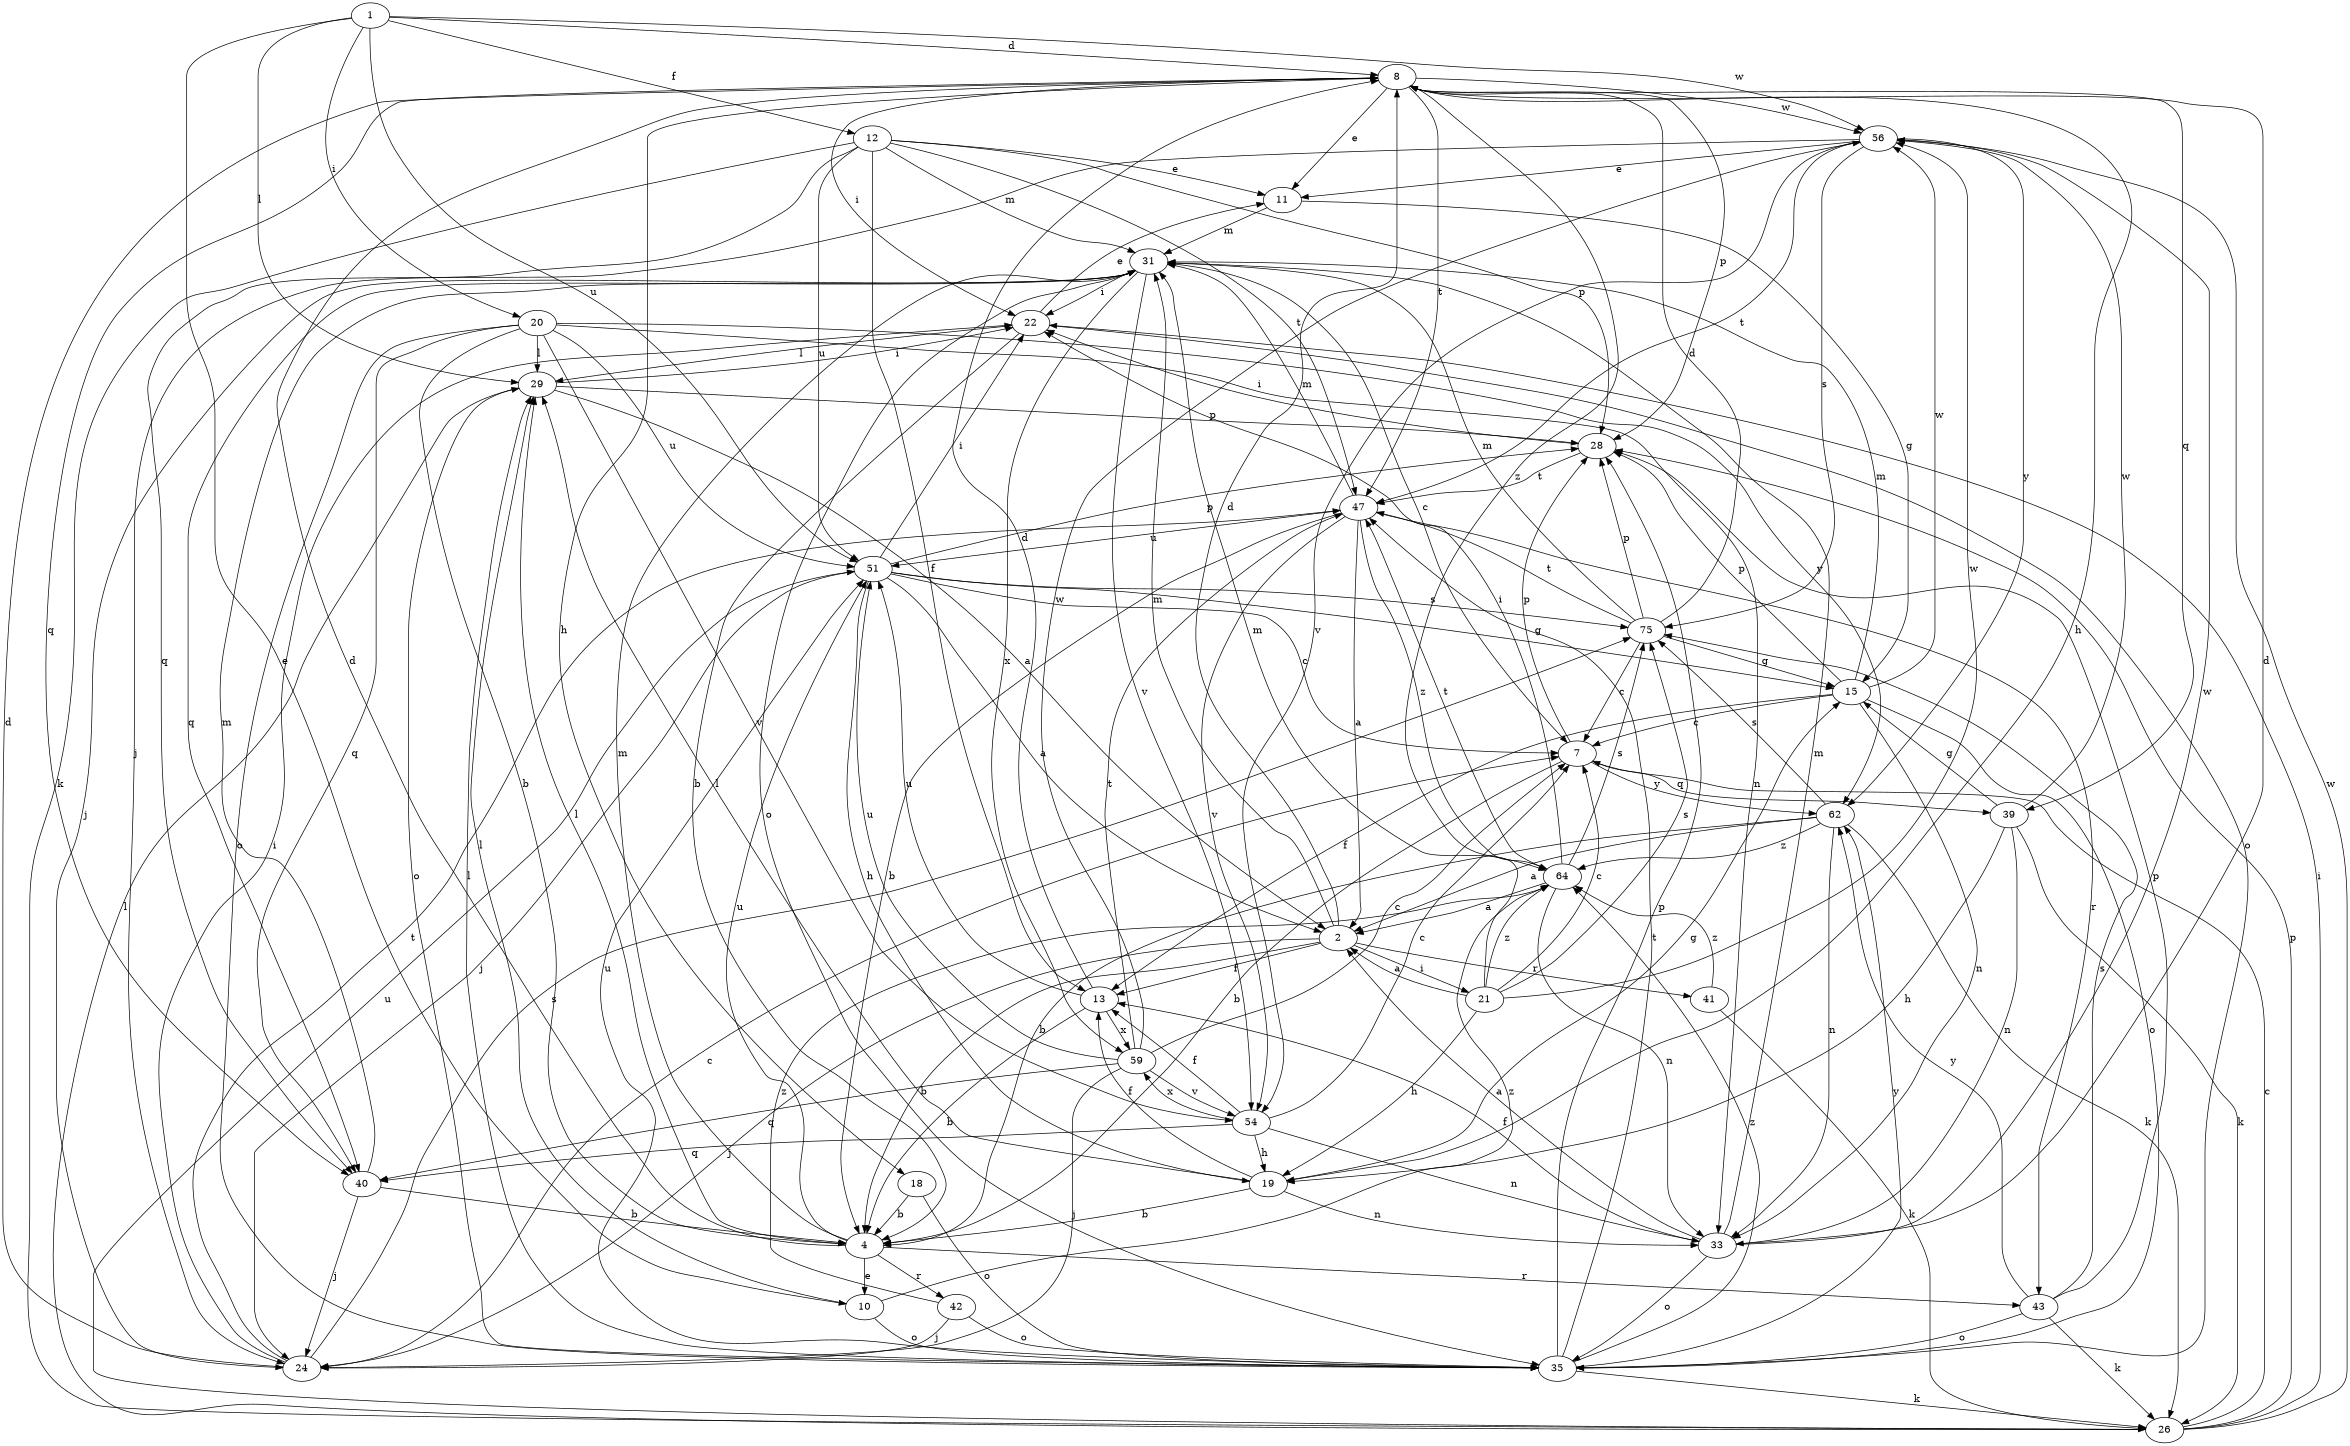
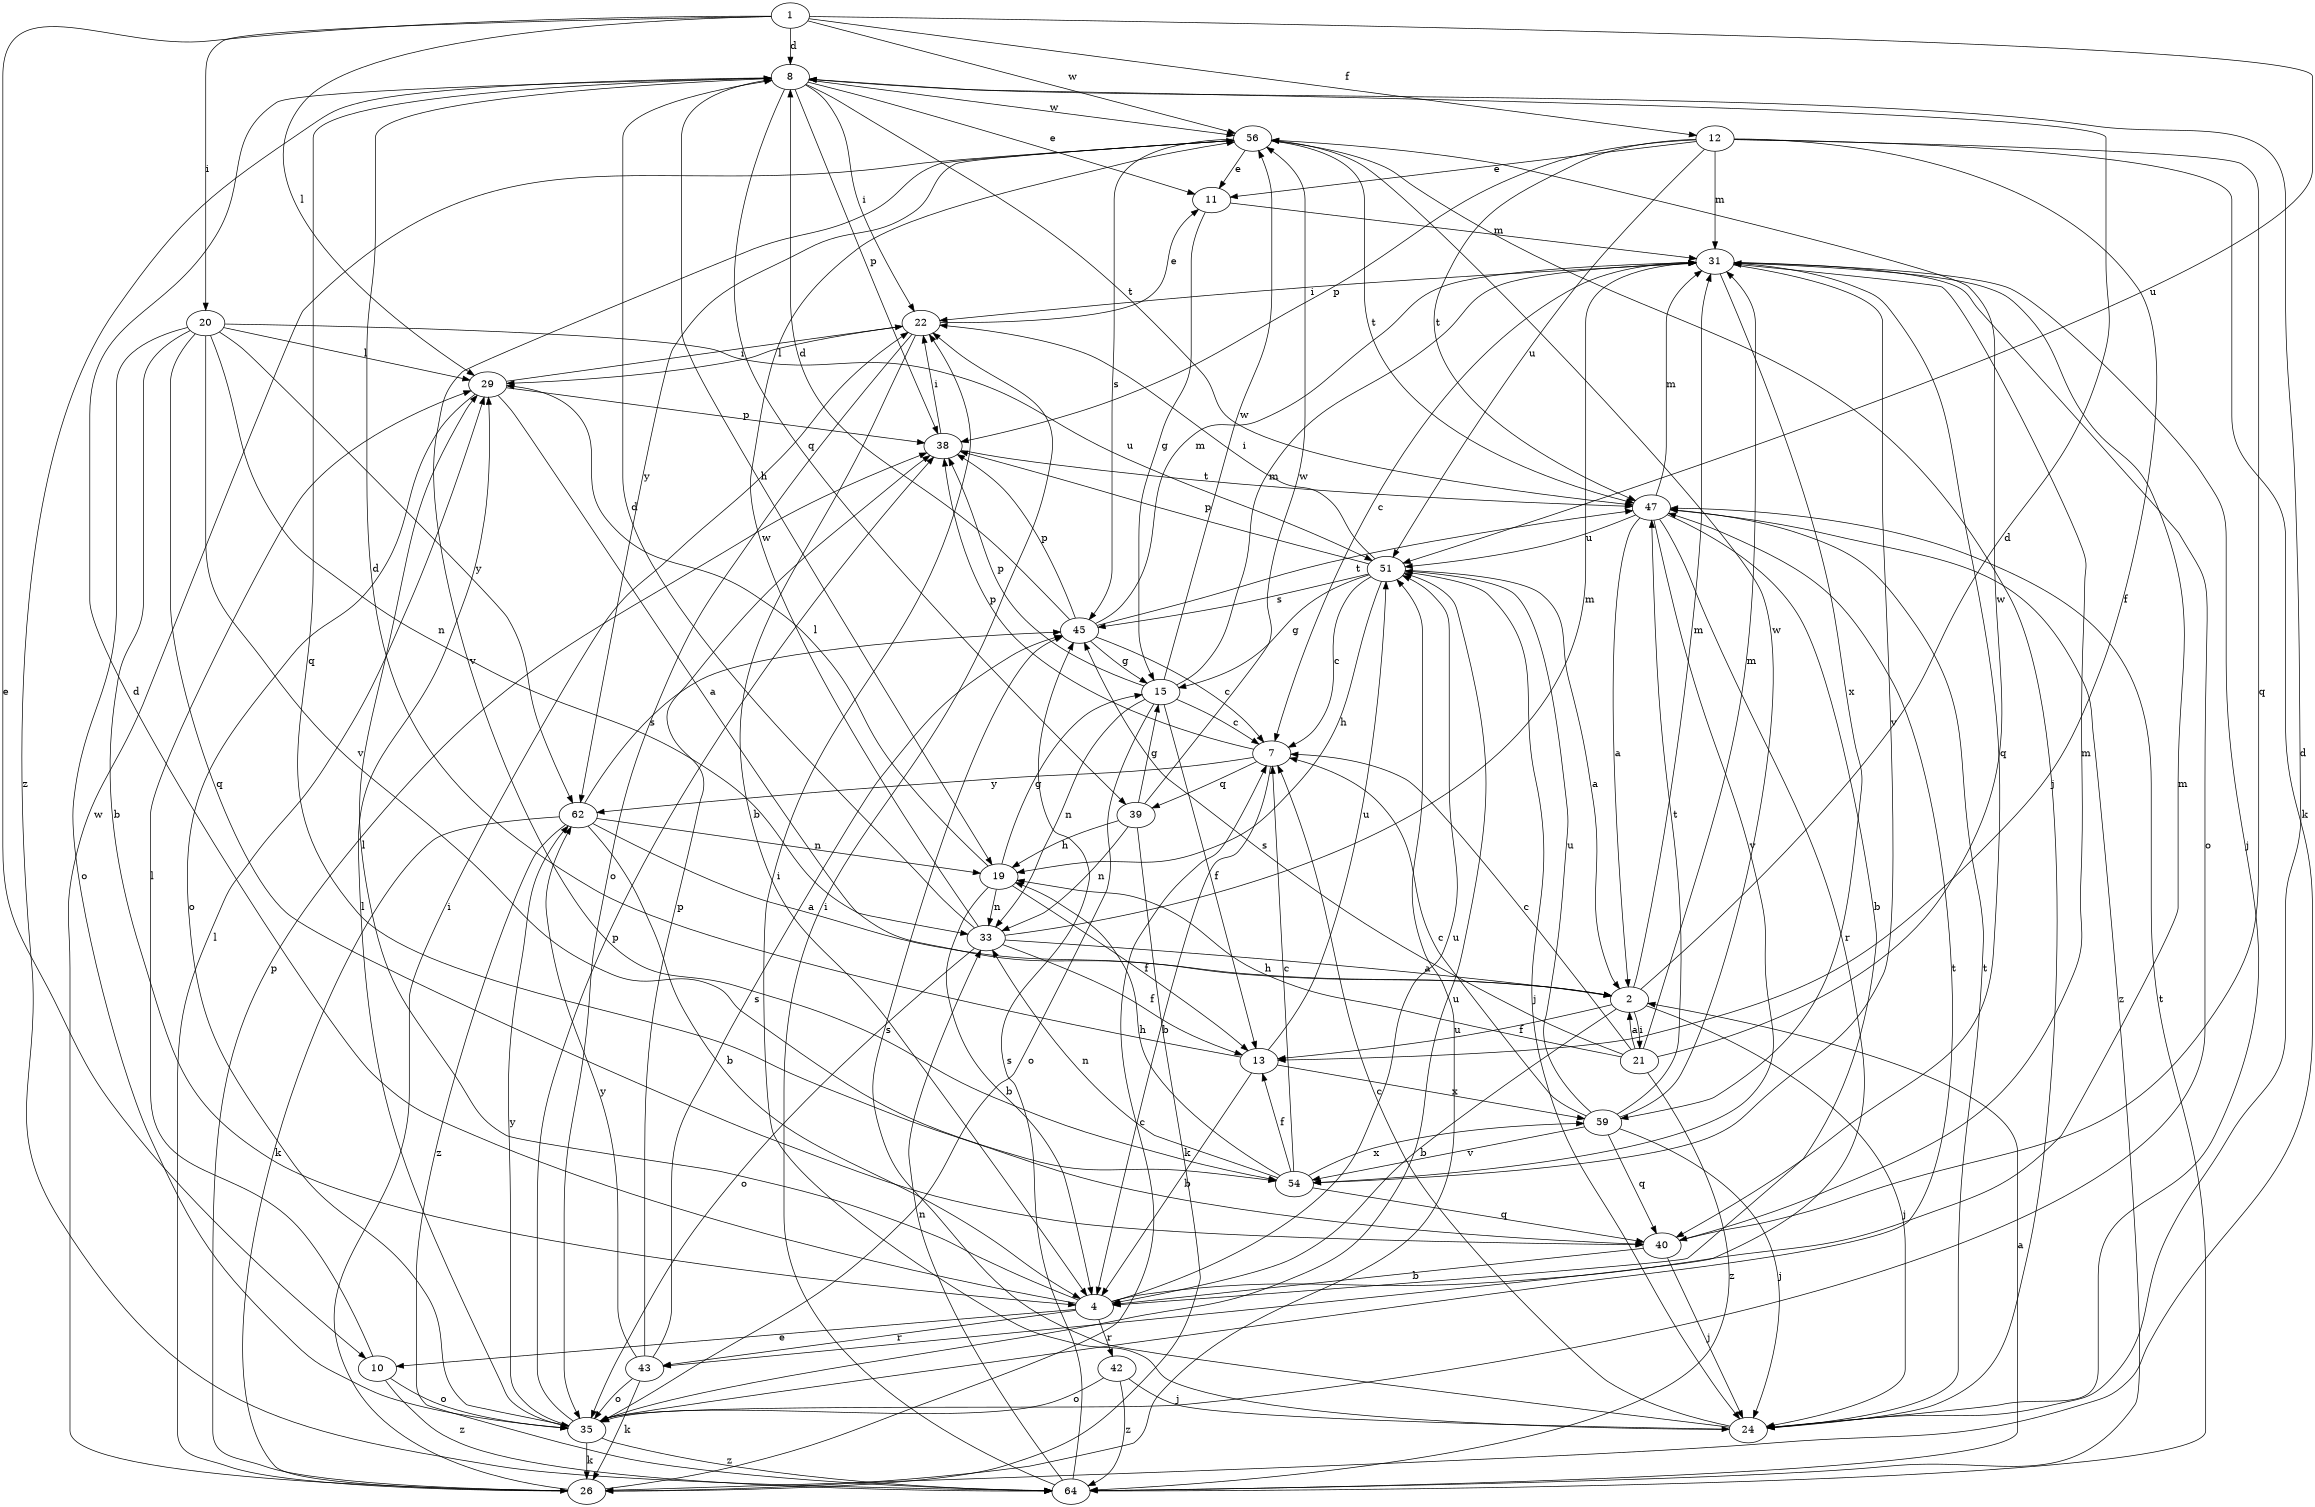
(1597, 446) -> (943, 446)
(1647, 631) -> (1080, 631)
(1709, 1000) -> none
(1829, 1037) -> (776, 844)
(917, 1184) -> none
